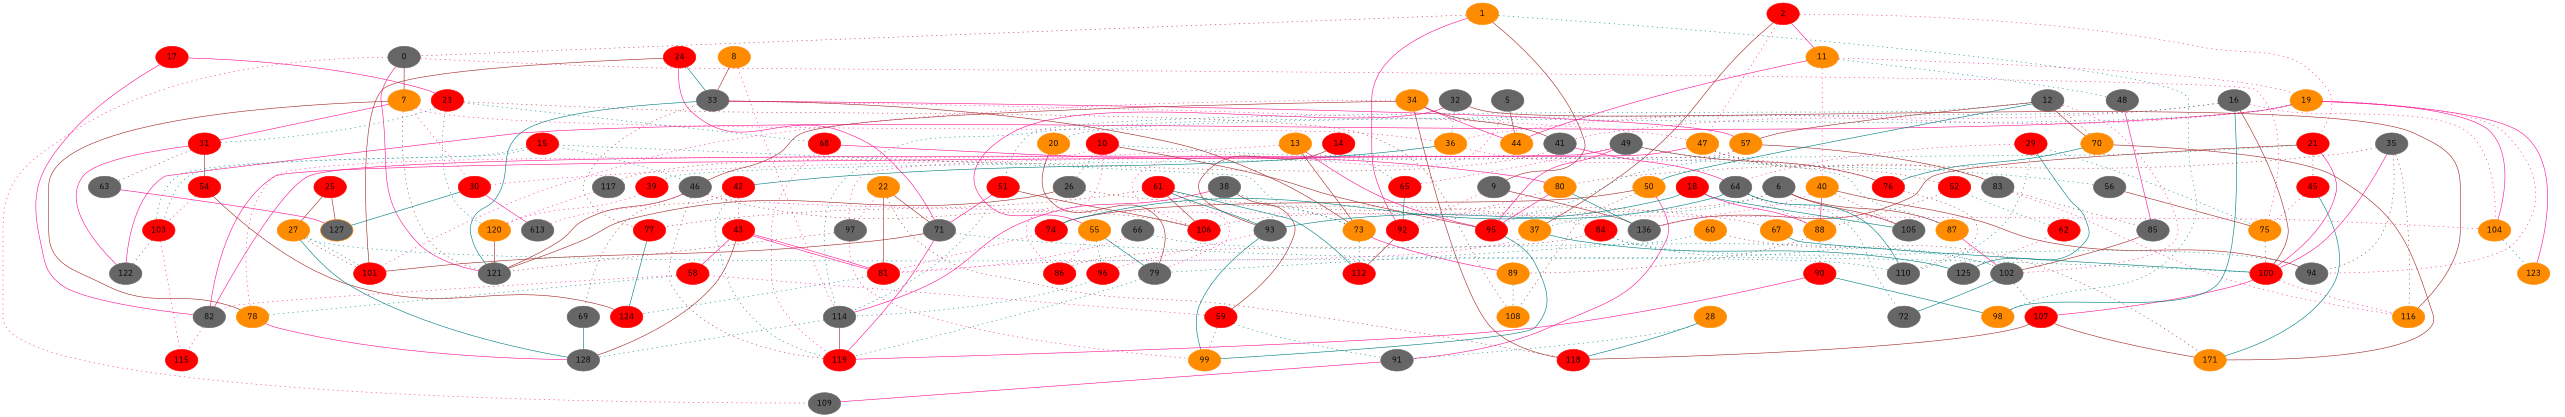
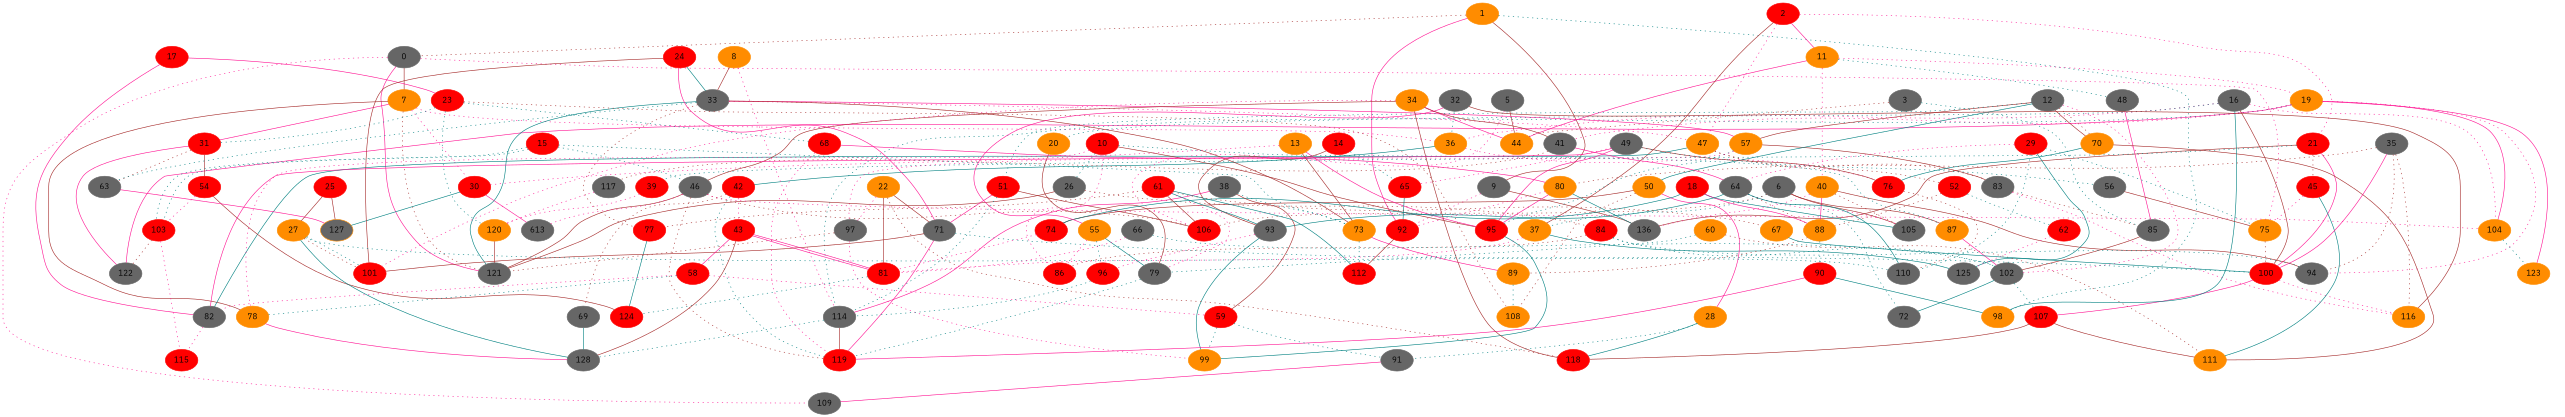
none -> (1905, 100)
none -> (420, 132)
(917, 157) -> (917, 157)
(1575, 316) -> (1736, 227)
(2210, 360) -> (2210, 360)
